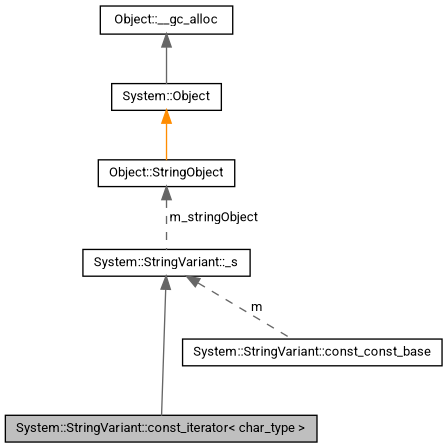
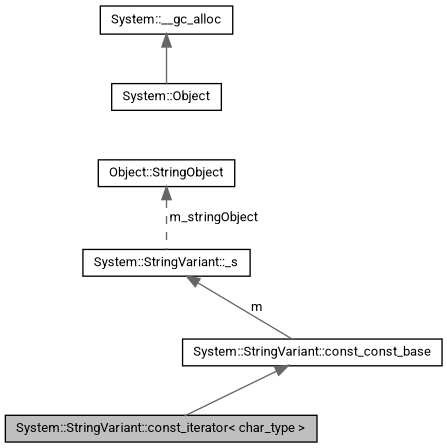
(167, 20) -> (167, 20)
(167, 142) -> none
(245, 311) -> (245, 311)
(164, 353) -> (231, 394)
